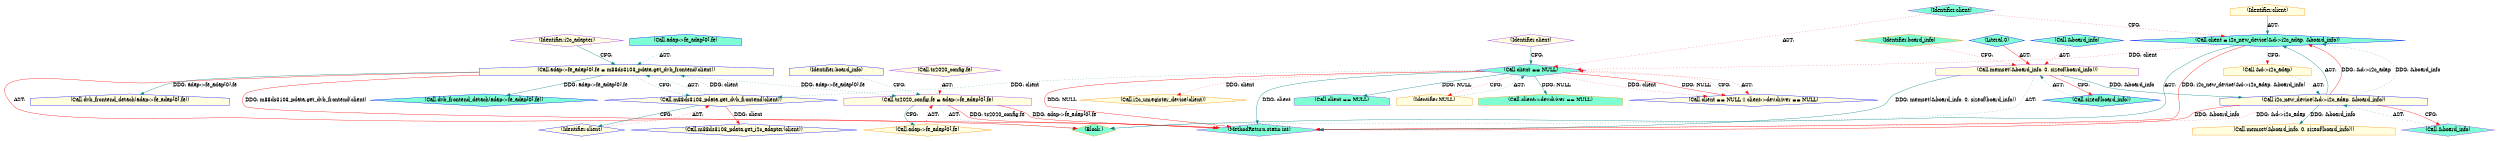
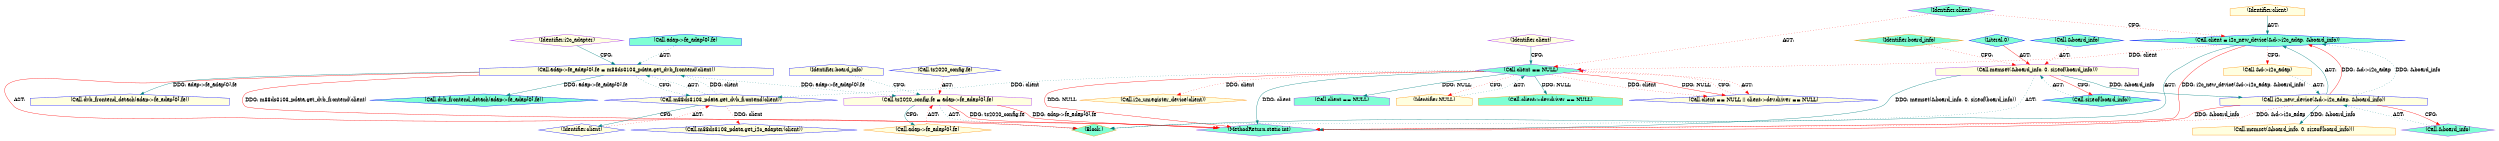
(945, 70) -> (945, 70)
(731, 114) -> (731, 114)
